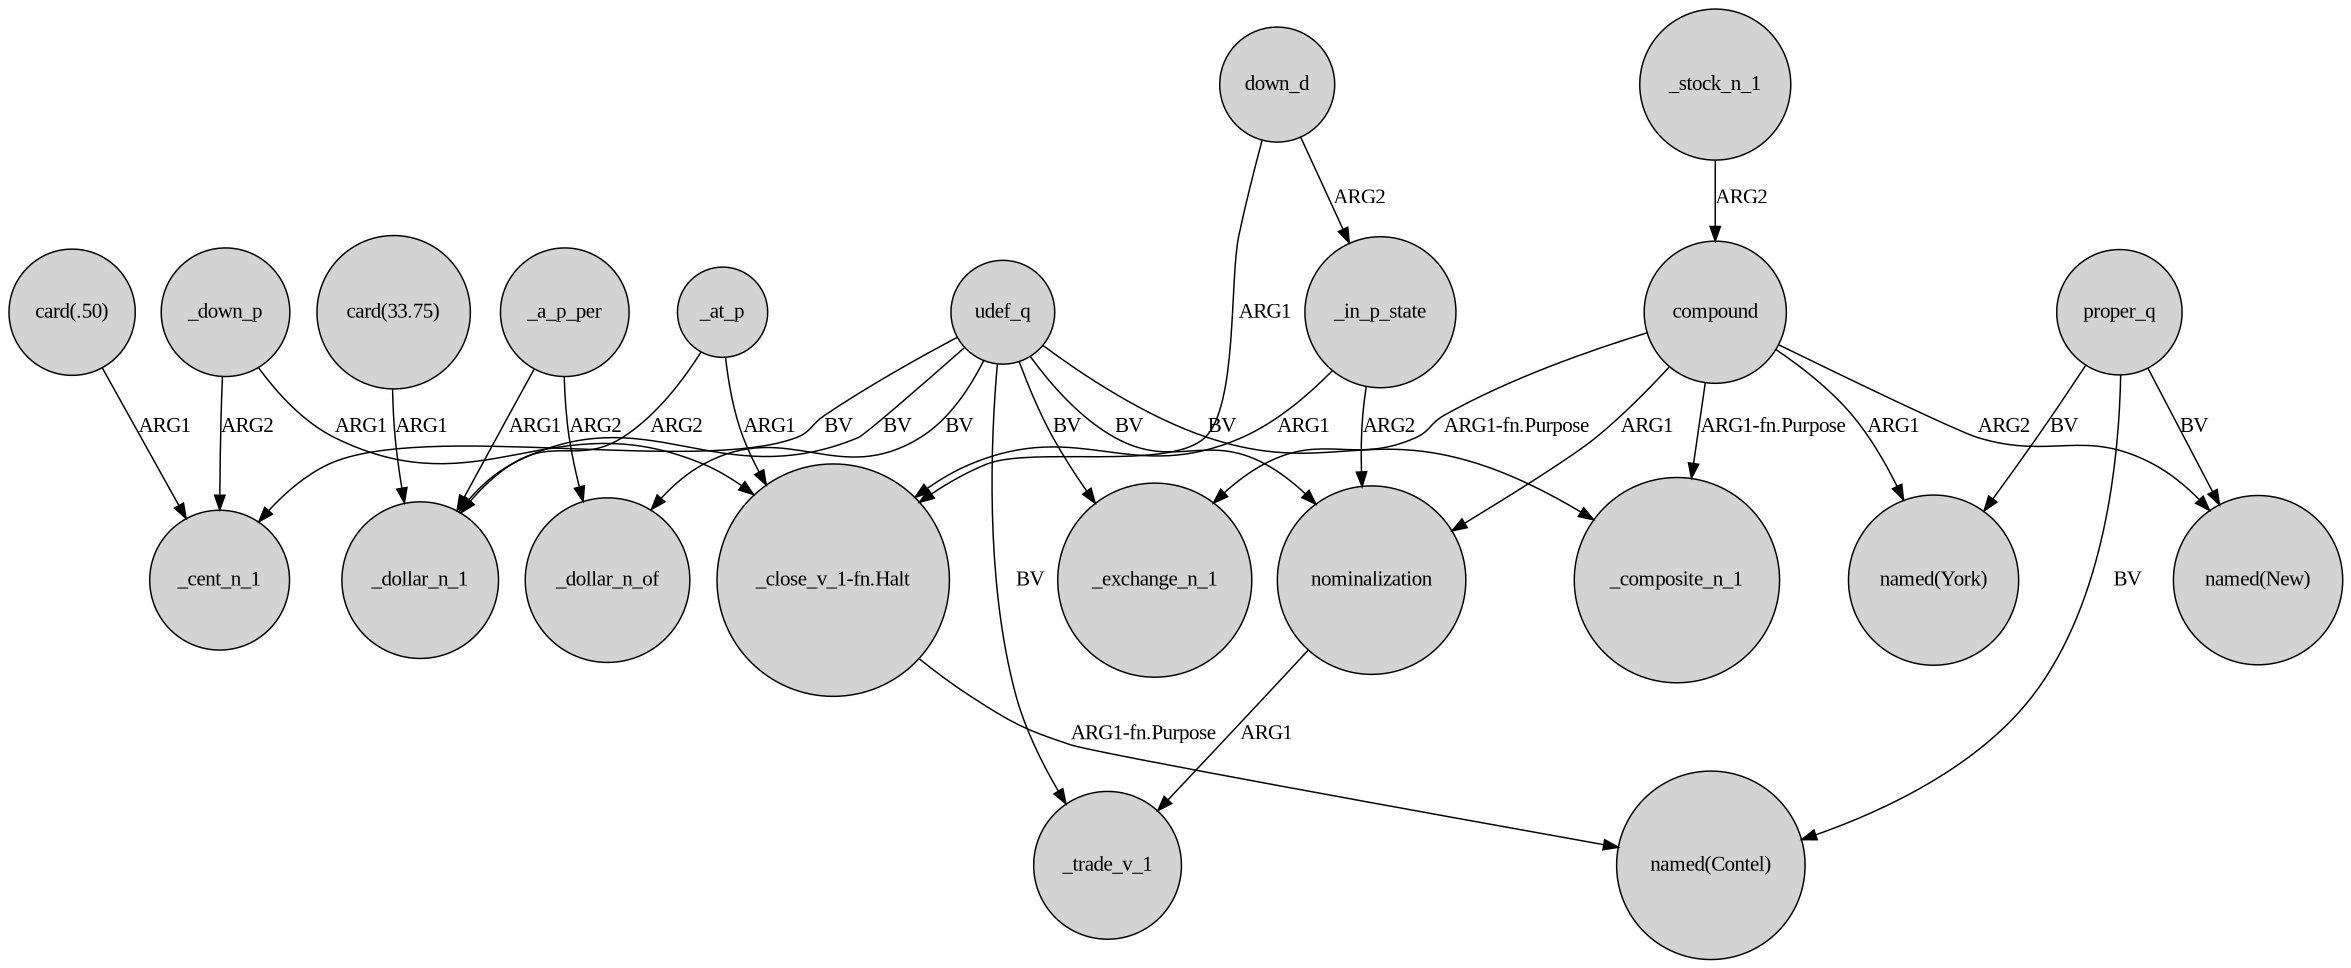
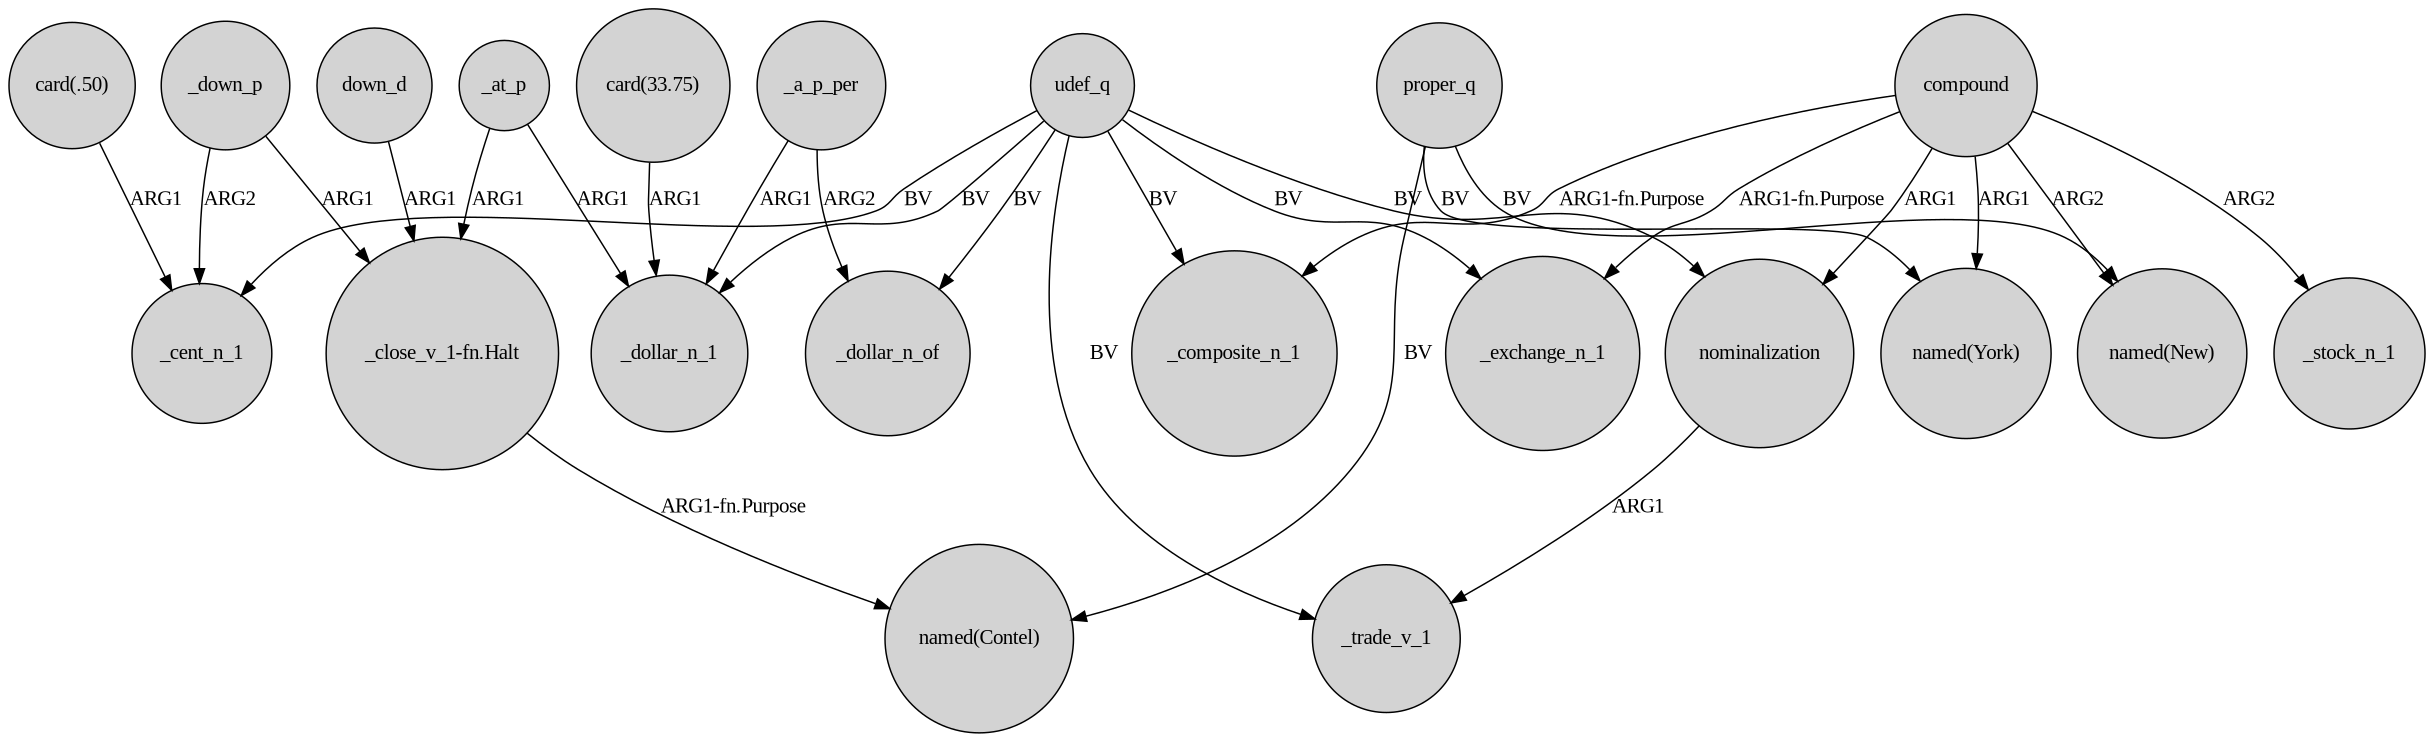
(1715, 193) -> (2175, 180)
(1380, 312) -> none
(677, 427) -> (603, 200)
